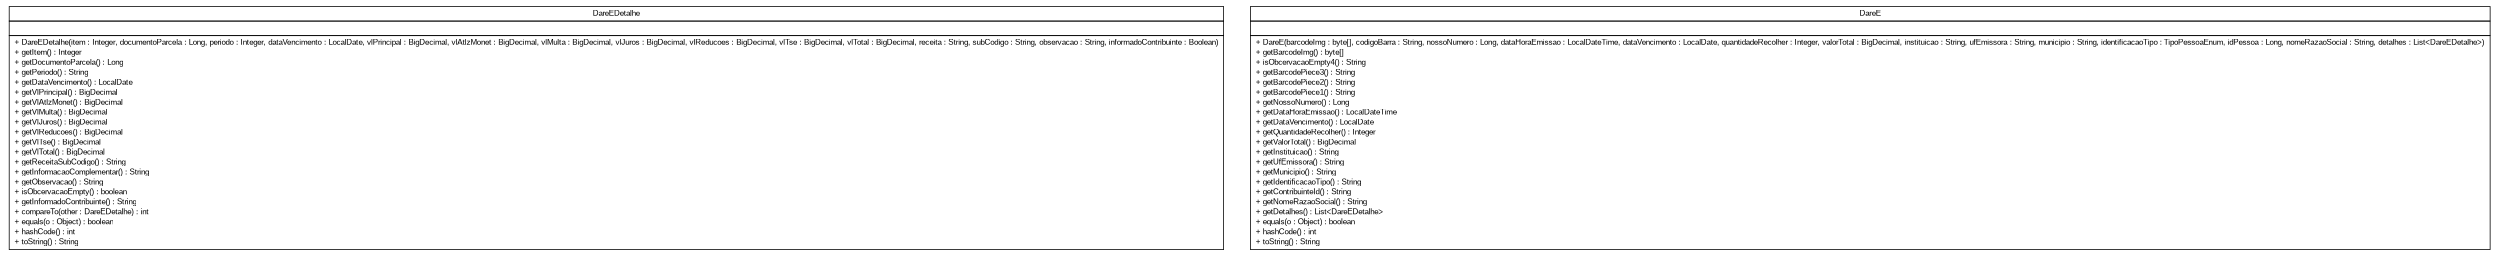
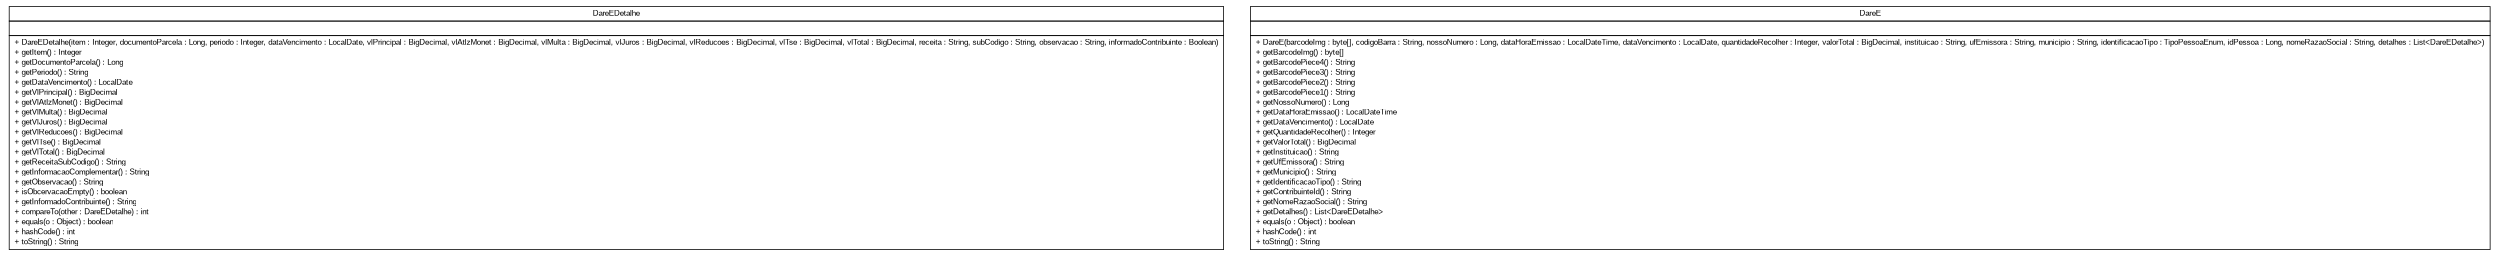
(1311, 62) -> (1306, 62)
